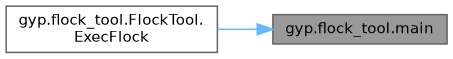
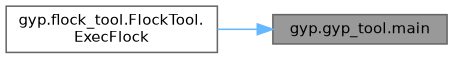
(360, 29) -> (360, 29)
